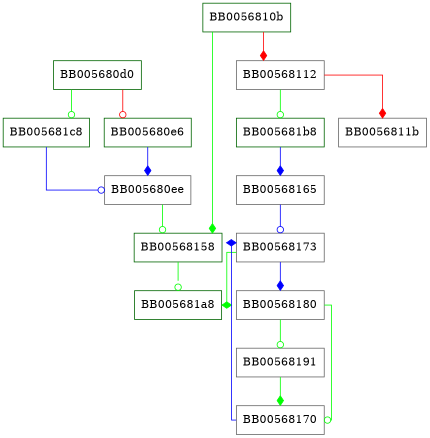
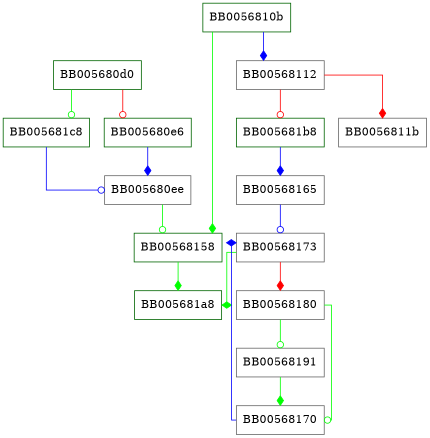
(264, 41) -> (264, 41)
(280, 101) -> (280, 101)
(178, 271) -> (178, 271)
(280, 271) -> (280, 271)
